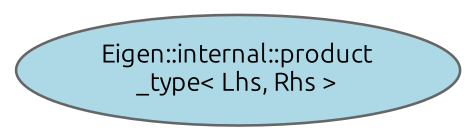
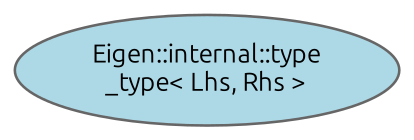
(238, 70) -> (207, 70)
